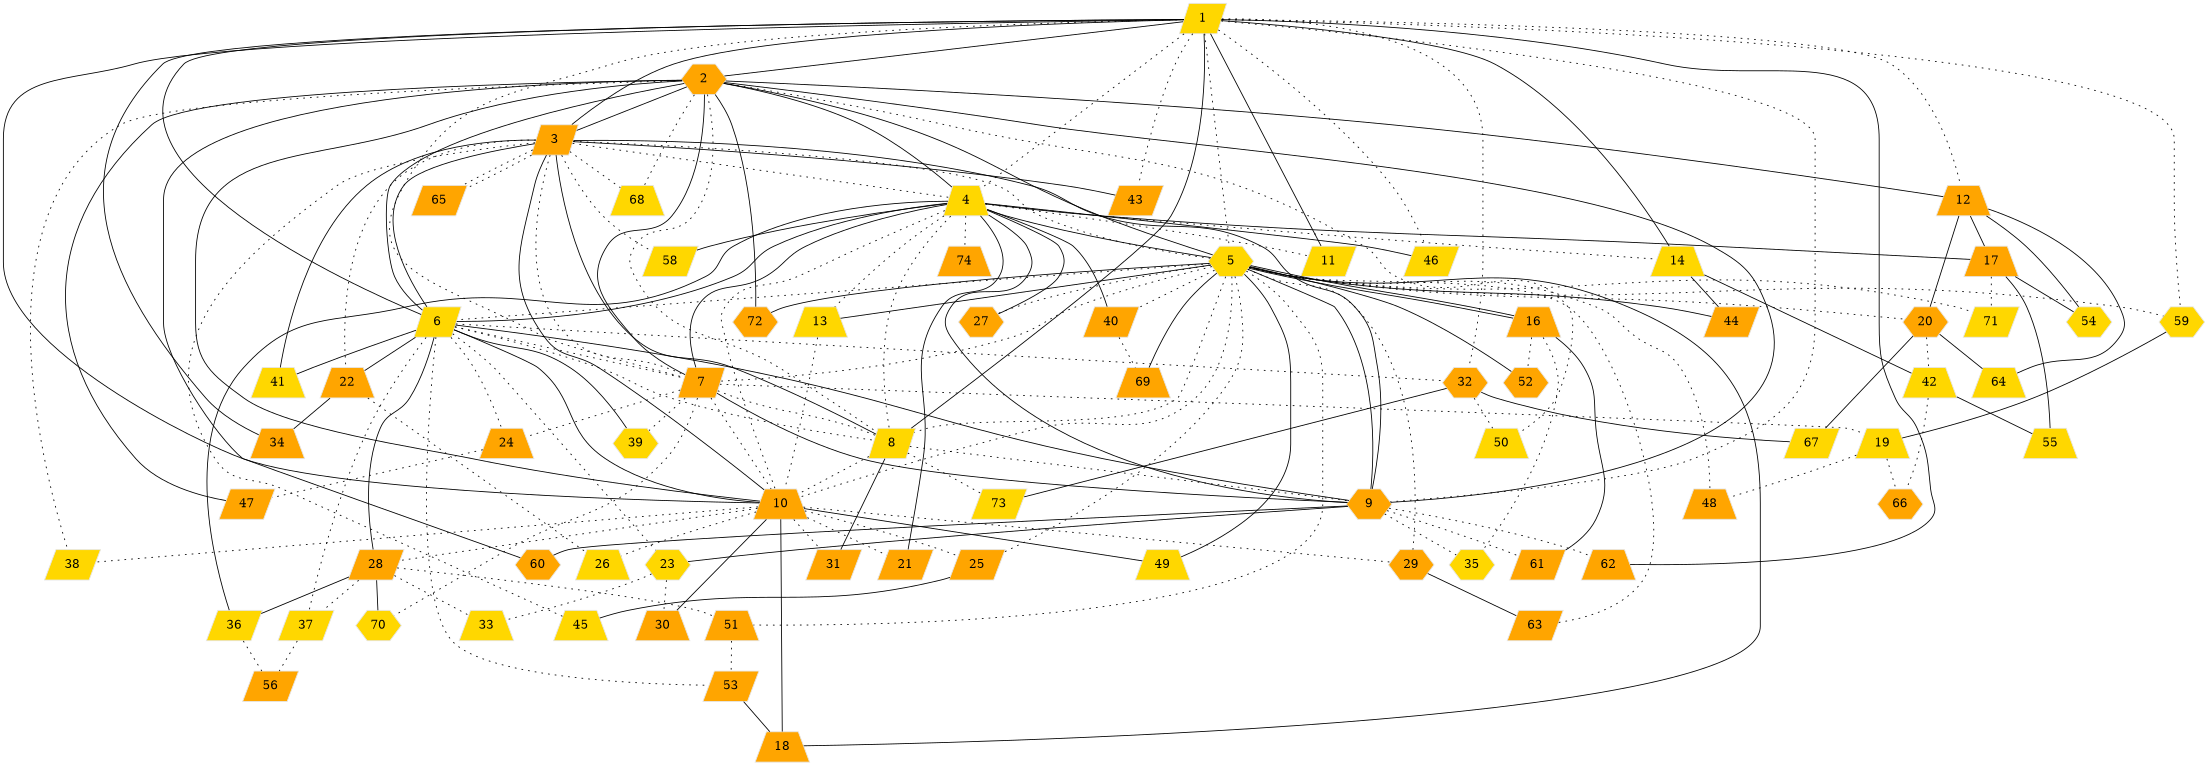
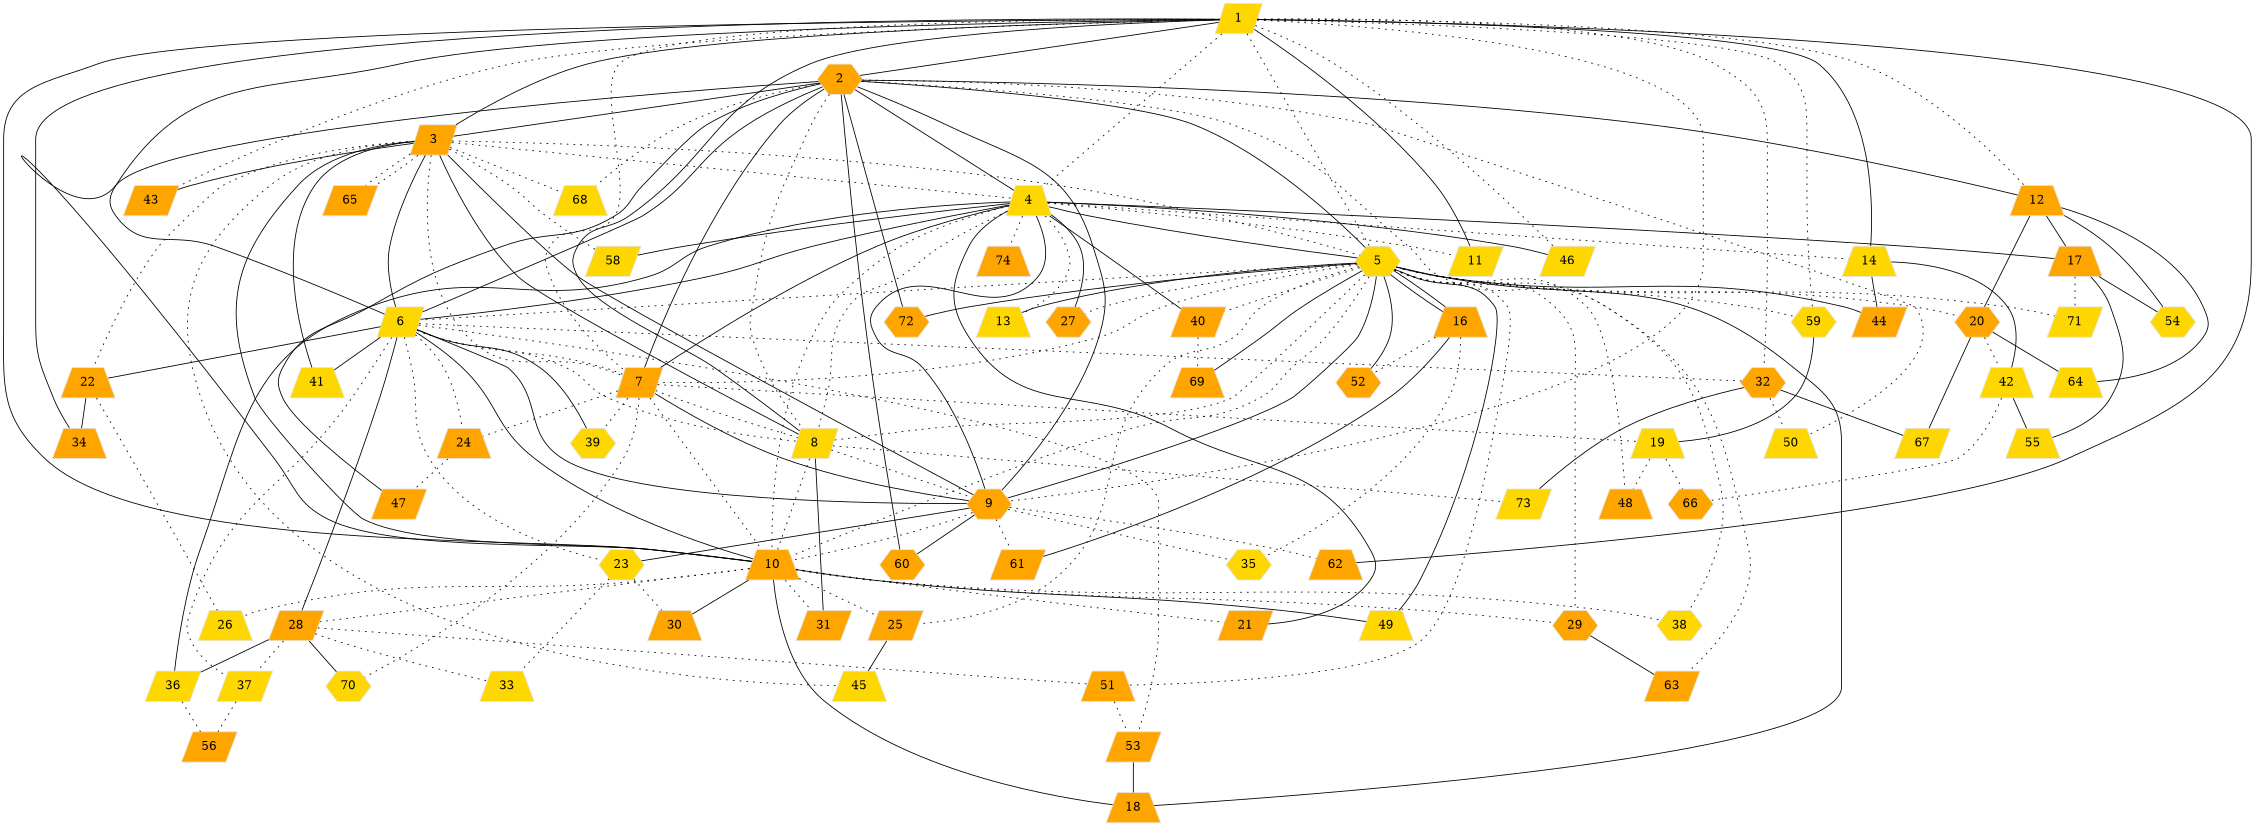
(804, 406) -> (883, 540)
(73, 565) -> (1680, 626)
